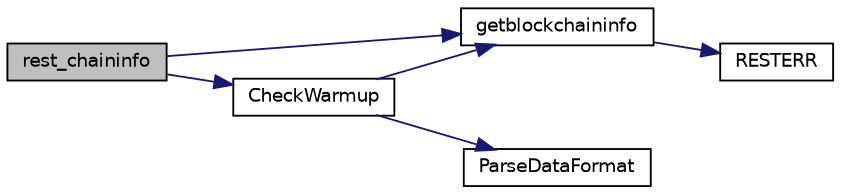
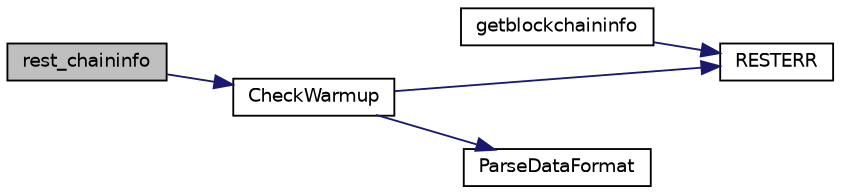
(305, 46) -> none
(426, 65) -> (548, 79)
